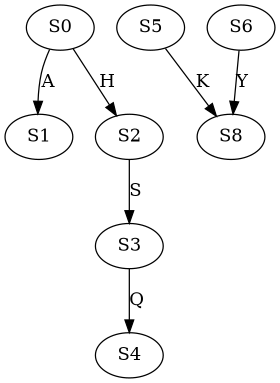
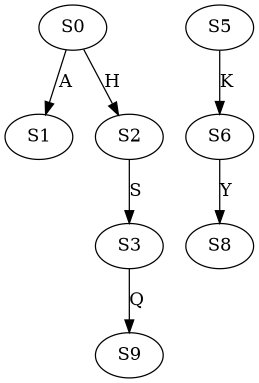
(187, 77) -> (220, 76)
(129, 355) -> (129, 355)
